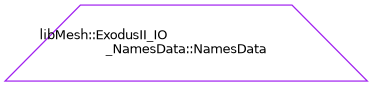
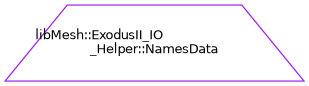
(186, 43) -> (155, 43)
